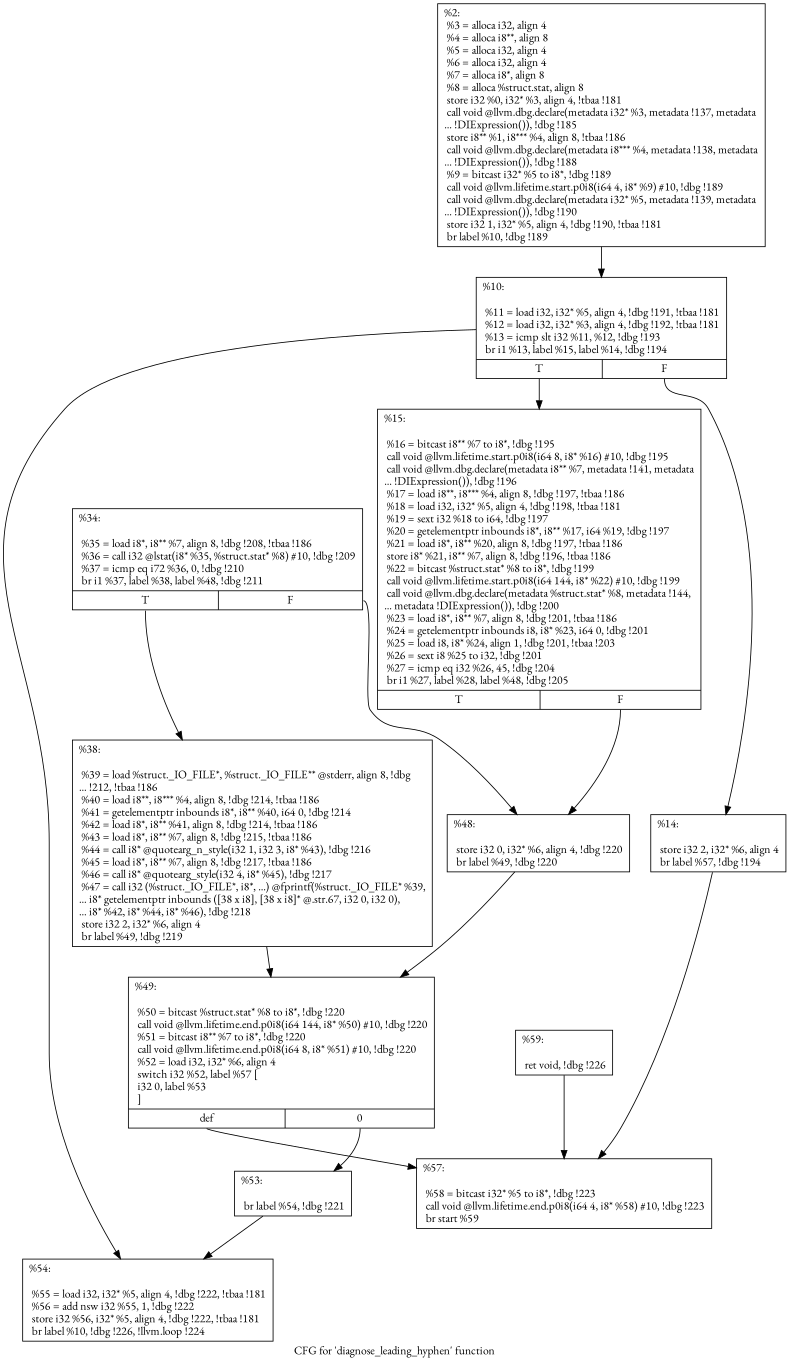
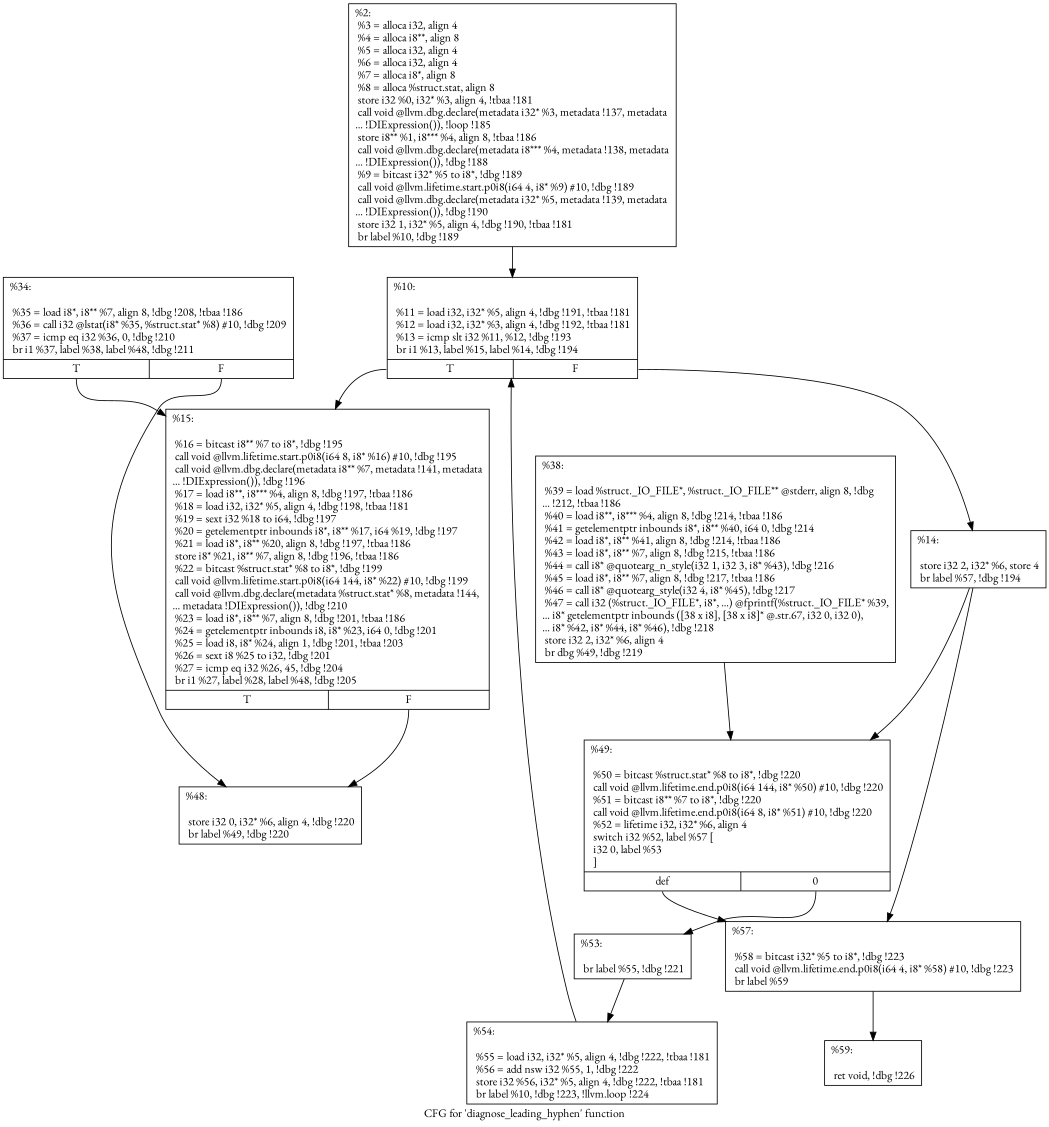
(511, 125) -> (423, 125)
(162, 568) -> (92, 337)
(472, 606) -> (260, 606)
(11, 618) -> (523, 707)
(155, 673) -> (112, 401)
(718, 849) -> (978, 565)
(464, 925) -> (933, 668)
(131, 937) -> (592, 653)
(206, 1062) -> (669, 825)
(564, 1113) -> (873, 1012)
(293, 1206) -> (633, 969)
(451, 1218) -> (760, 981)
(117, 1331) -> (561, 1094)
